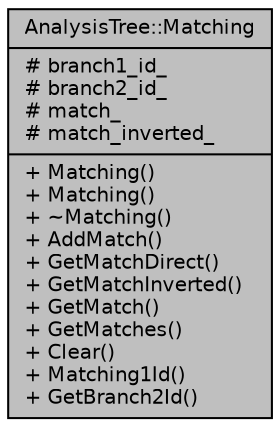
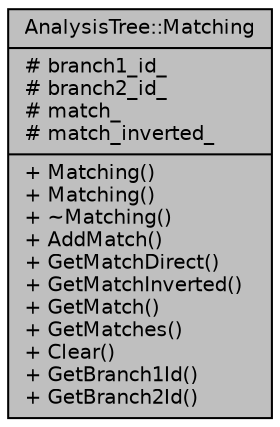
(105, 375) -> (111, 375)
